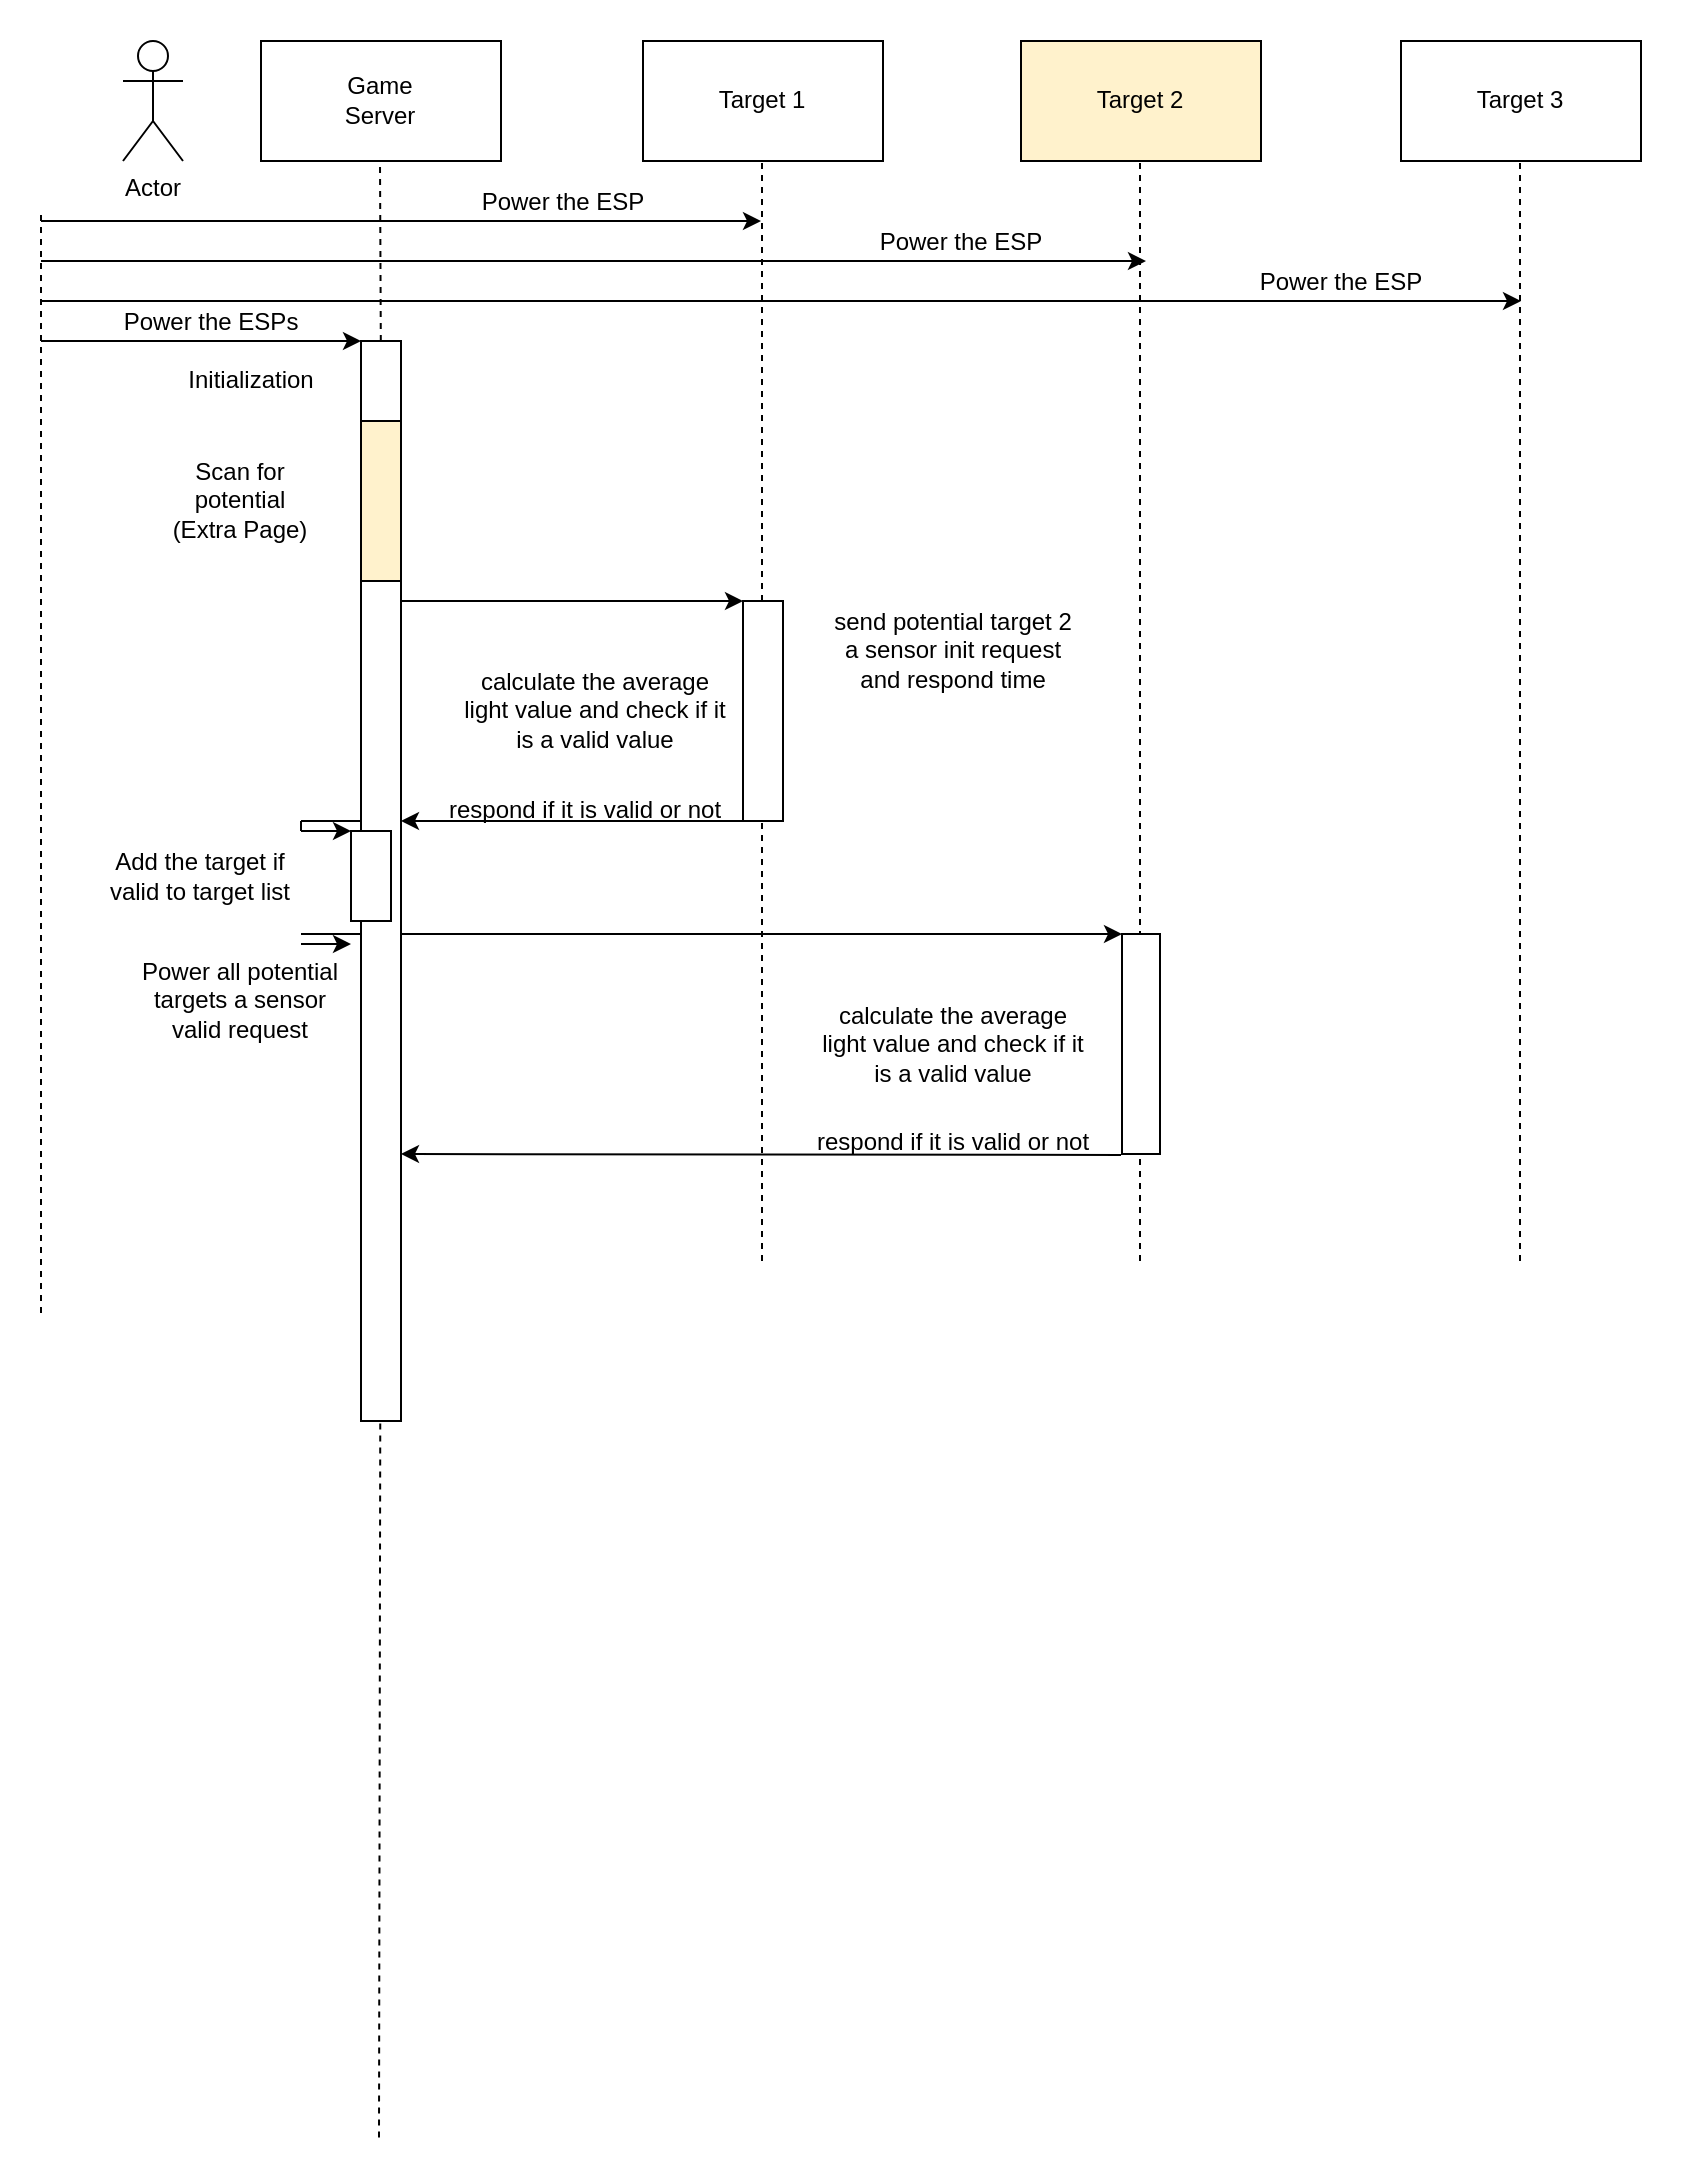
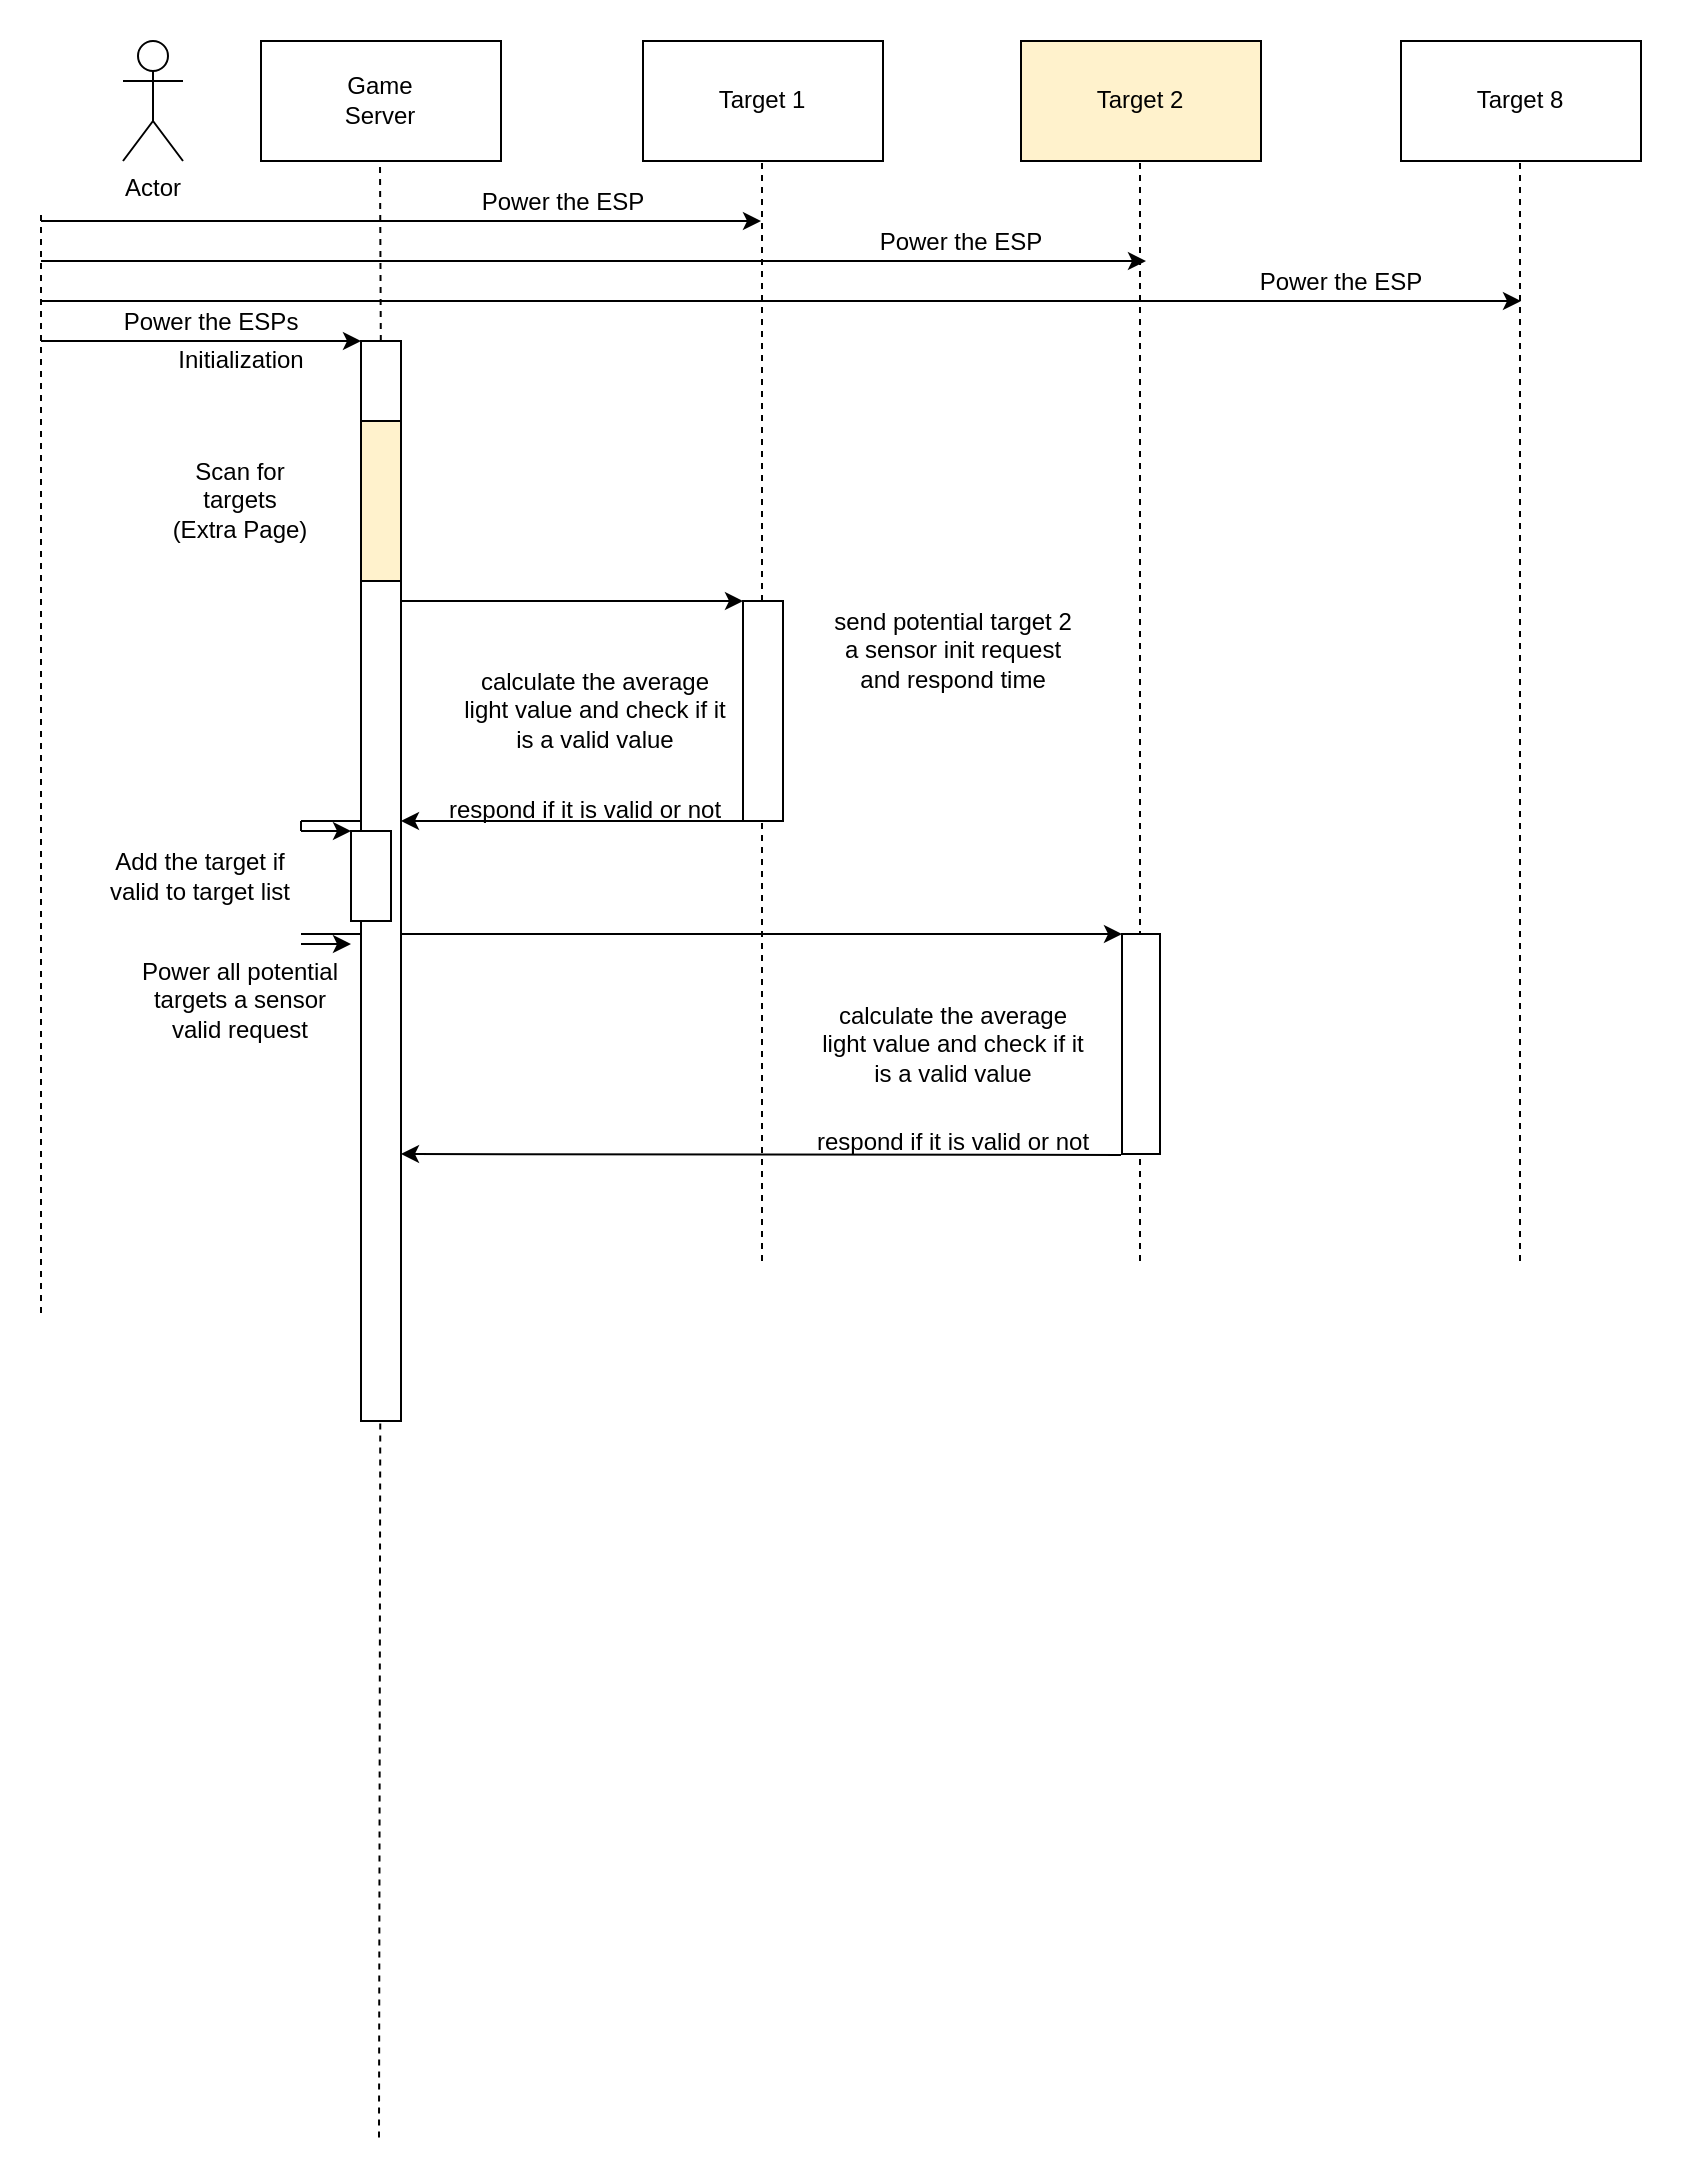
(1521, 101) -> (1521, 101)
(251, 381) -> (241, 361)
(241, 501) -> (241, 501)
